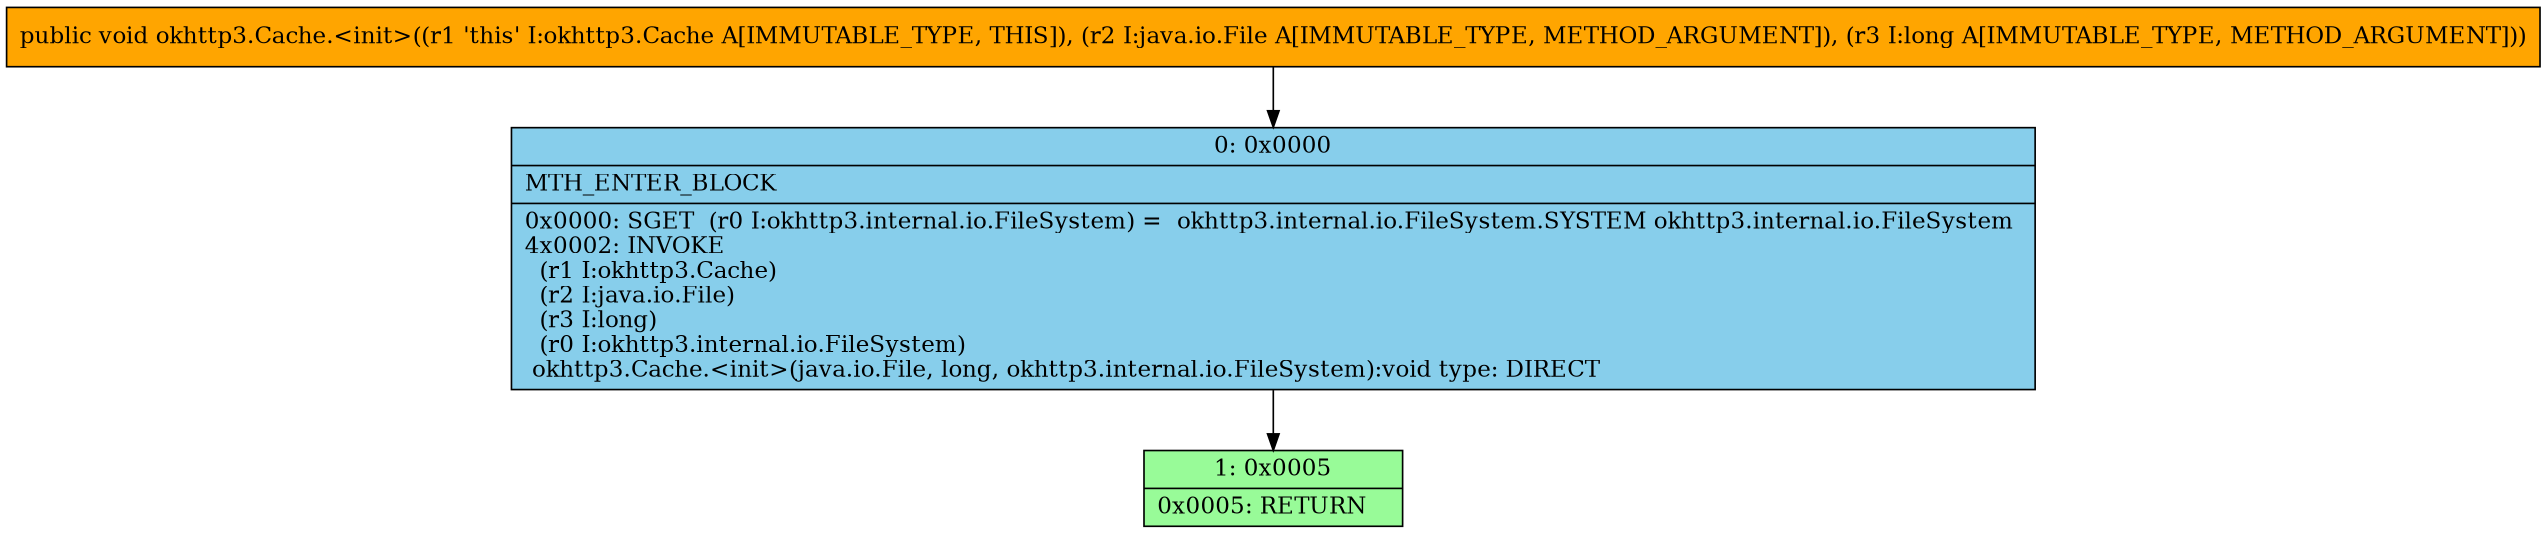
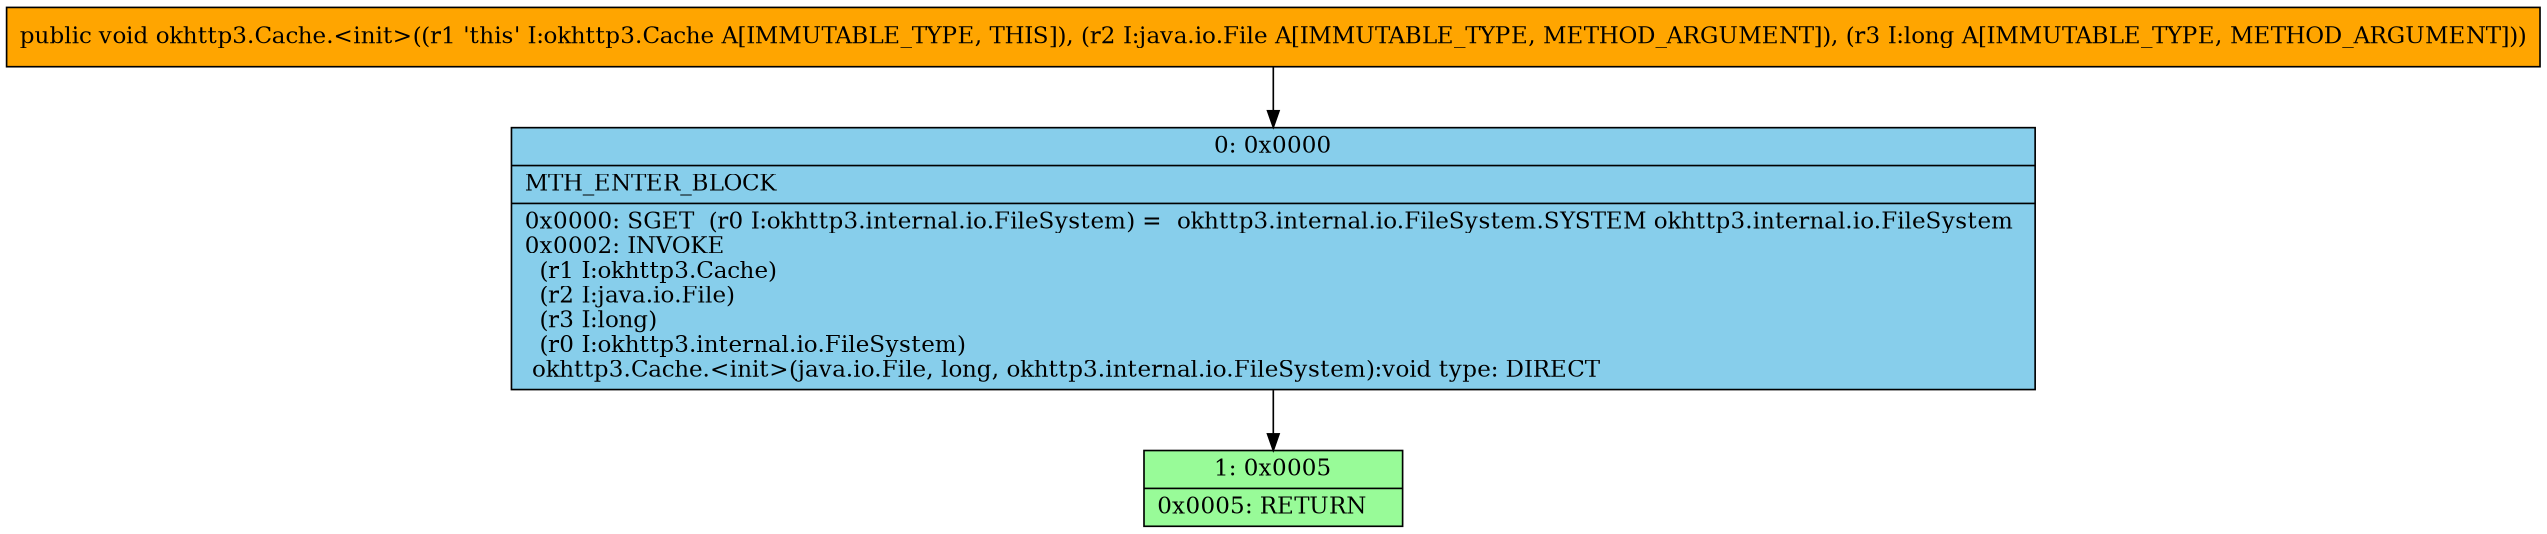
(633, 246) -> (633, 246)
